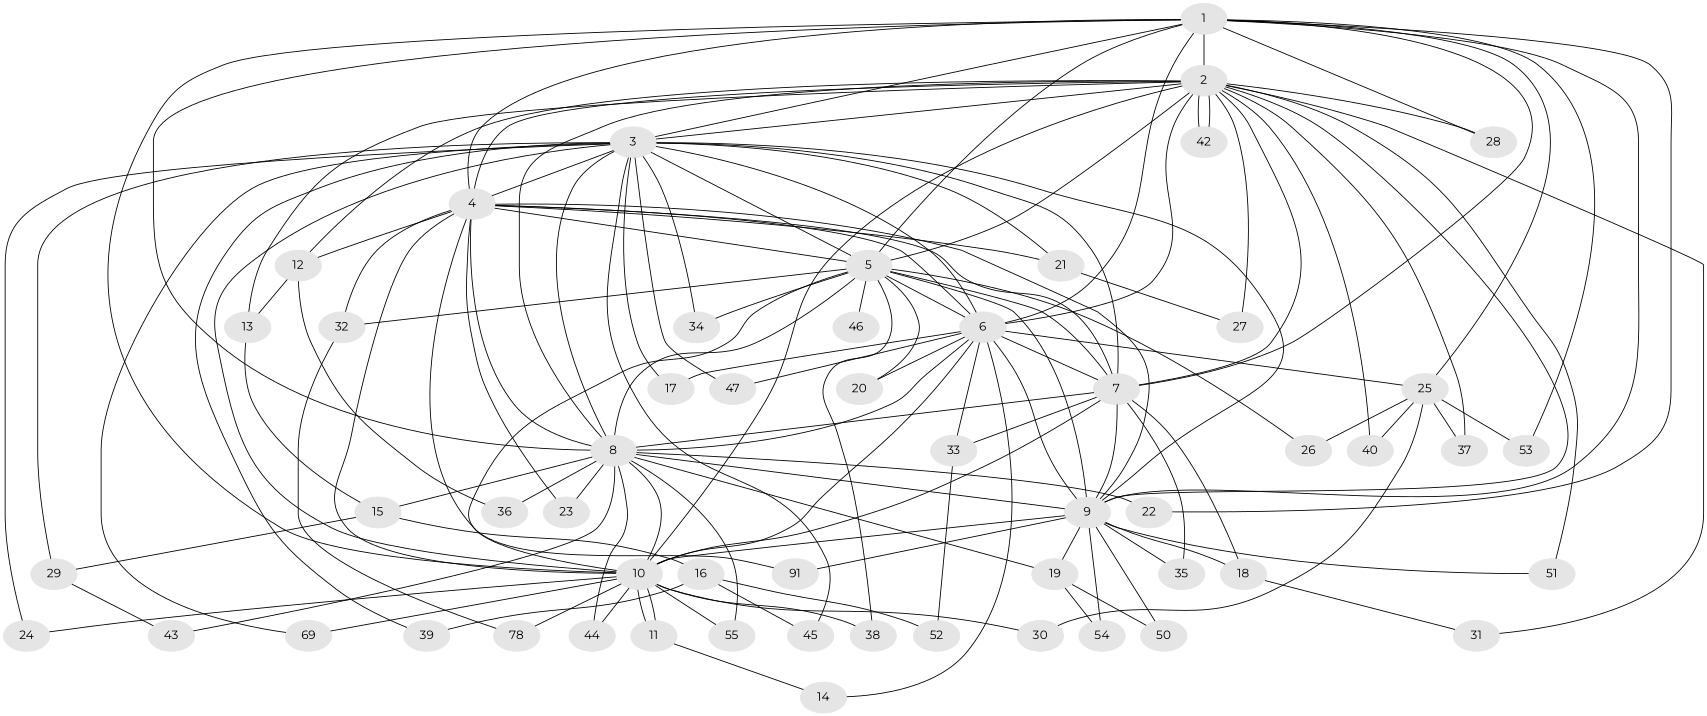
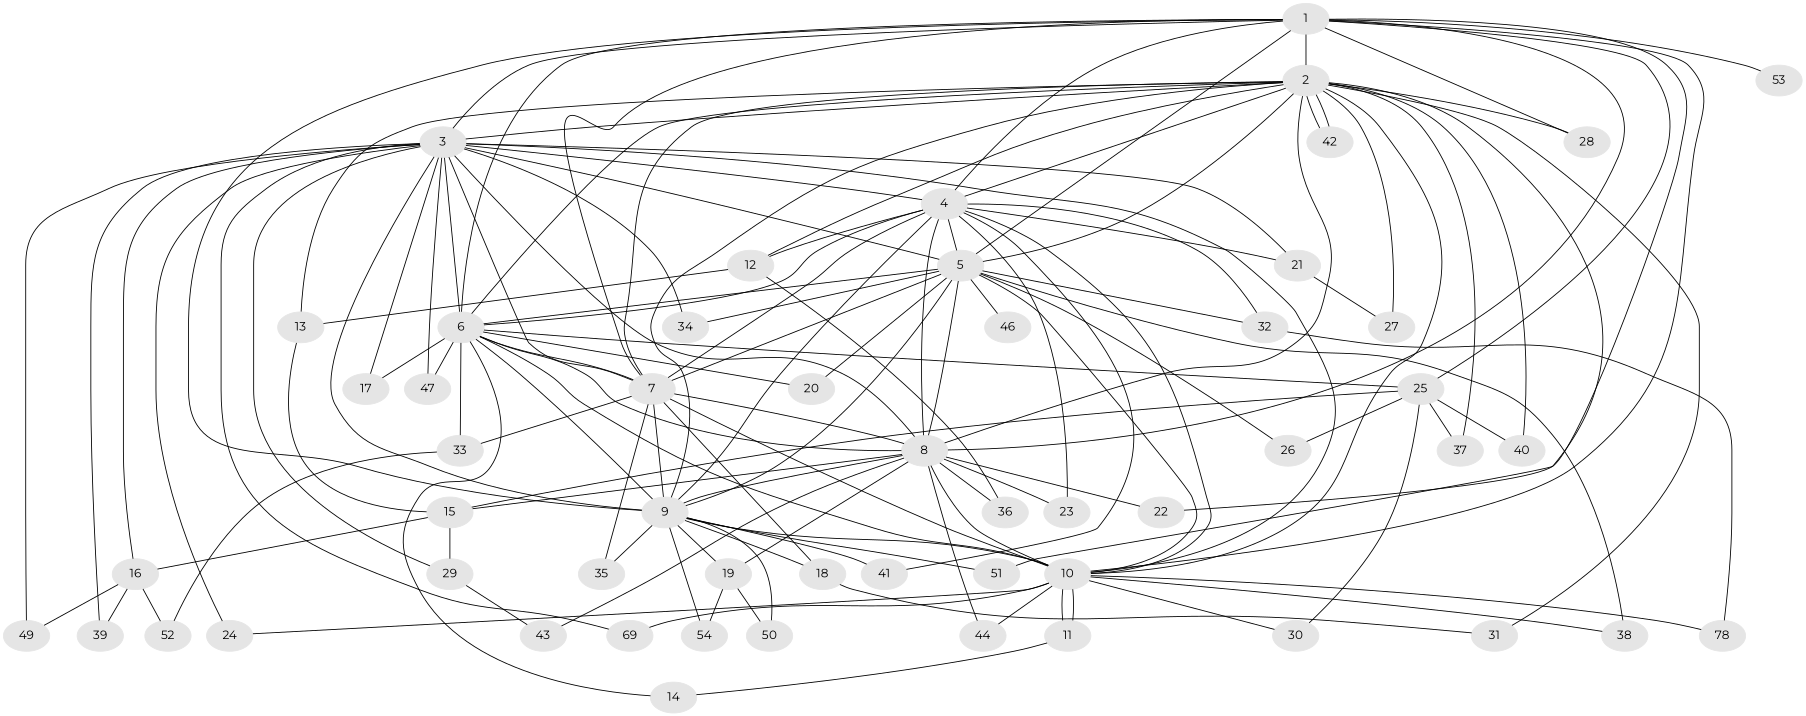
none -> (132, 241)
(1476, 420) -> (956, 428)
(795, 574) -> (884, 574)
(732, 636) -> none
(811, 636) -> (27, 636)
